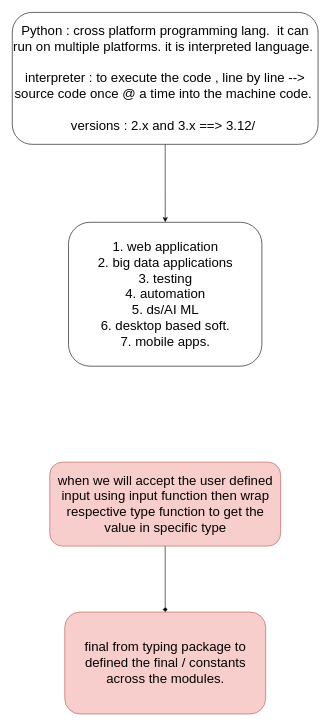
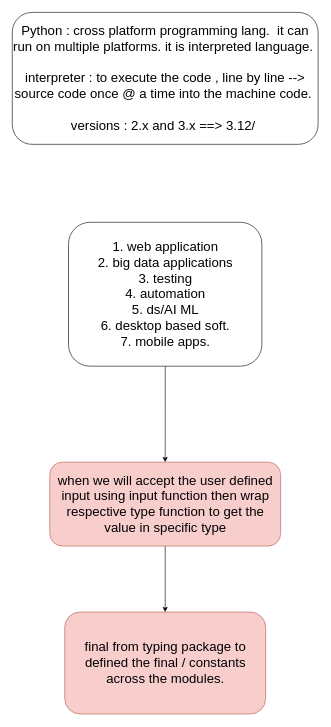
(165, 216) -> none
none -> (165, 456)
(165, 606) -> (165, 606)
